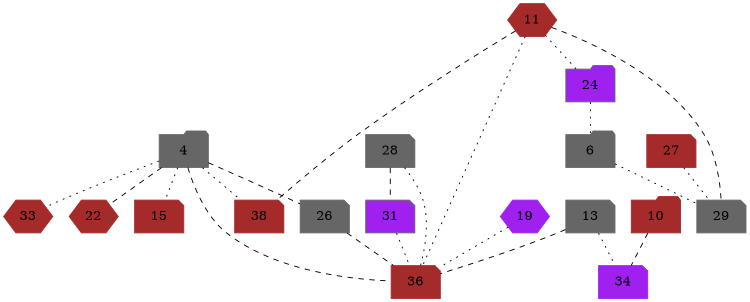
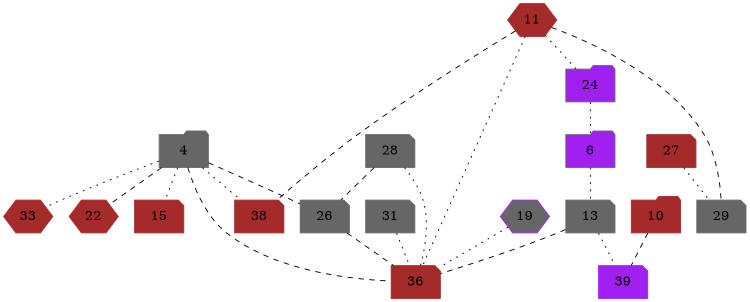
(590, 151) -> (590, 151)
(390, 184) -> (357, 184)
(656, 184) -> (590, 184)
(390, 217) -> (390, 217)
(525, 217) -> (525, 217)
(623, 282) -> (623, 282)
